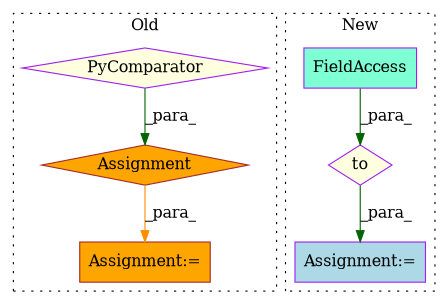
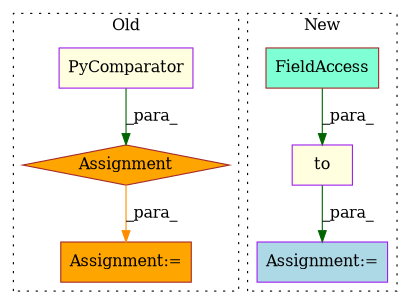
(145, 68) -> (126, 68)
(360, 68) -> (322, 68)
(360, 165) -> (322, 165)
